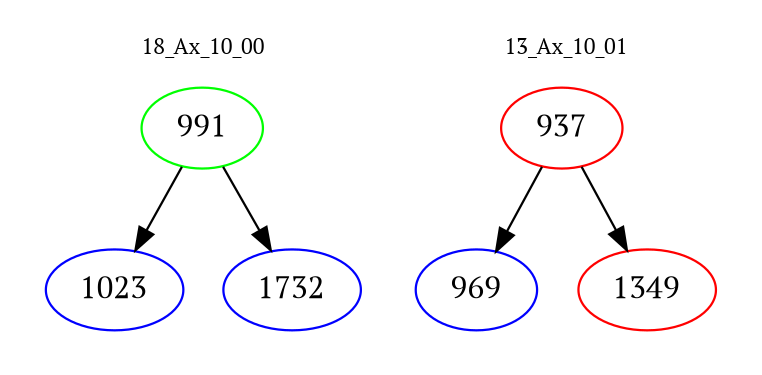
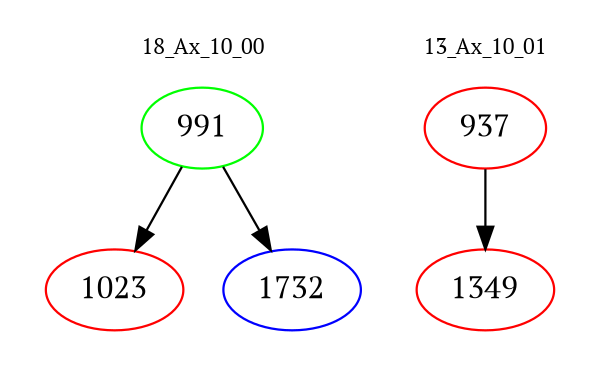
(115, 290) -> (115, 290)
(476, 290) -> none
